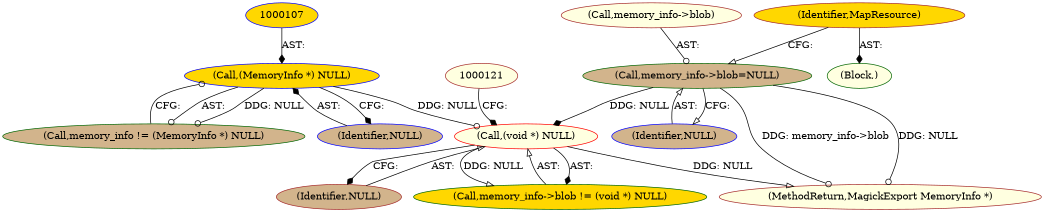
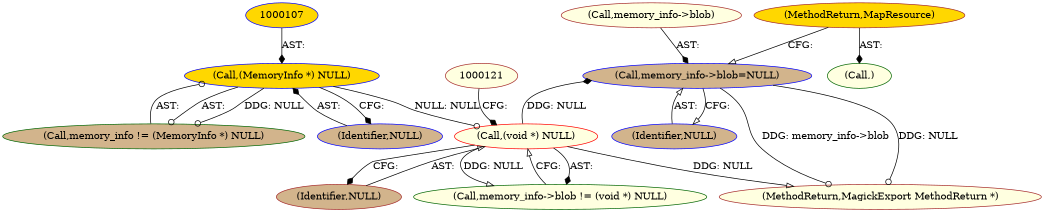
(859, 15) -> (859, 15)
(673, 43) -> (673, 43)
(697, 76) -> (697, 76)
(859, 76) -> (859, 76)
(606, 102) -> (542, 91)
(169, 106) -> (169, 106)
(447, 106) -> (447, 106)
(550, 167) -> (550, 167)
(560, 197) -> (560, 197)
(880, 197) -> (880, 197)
